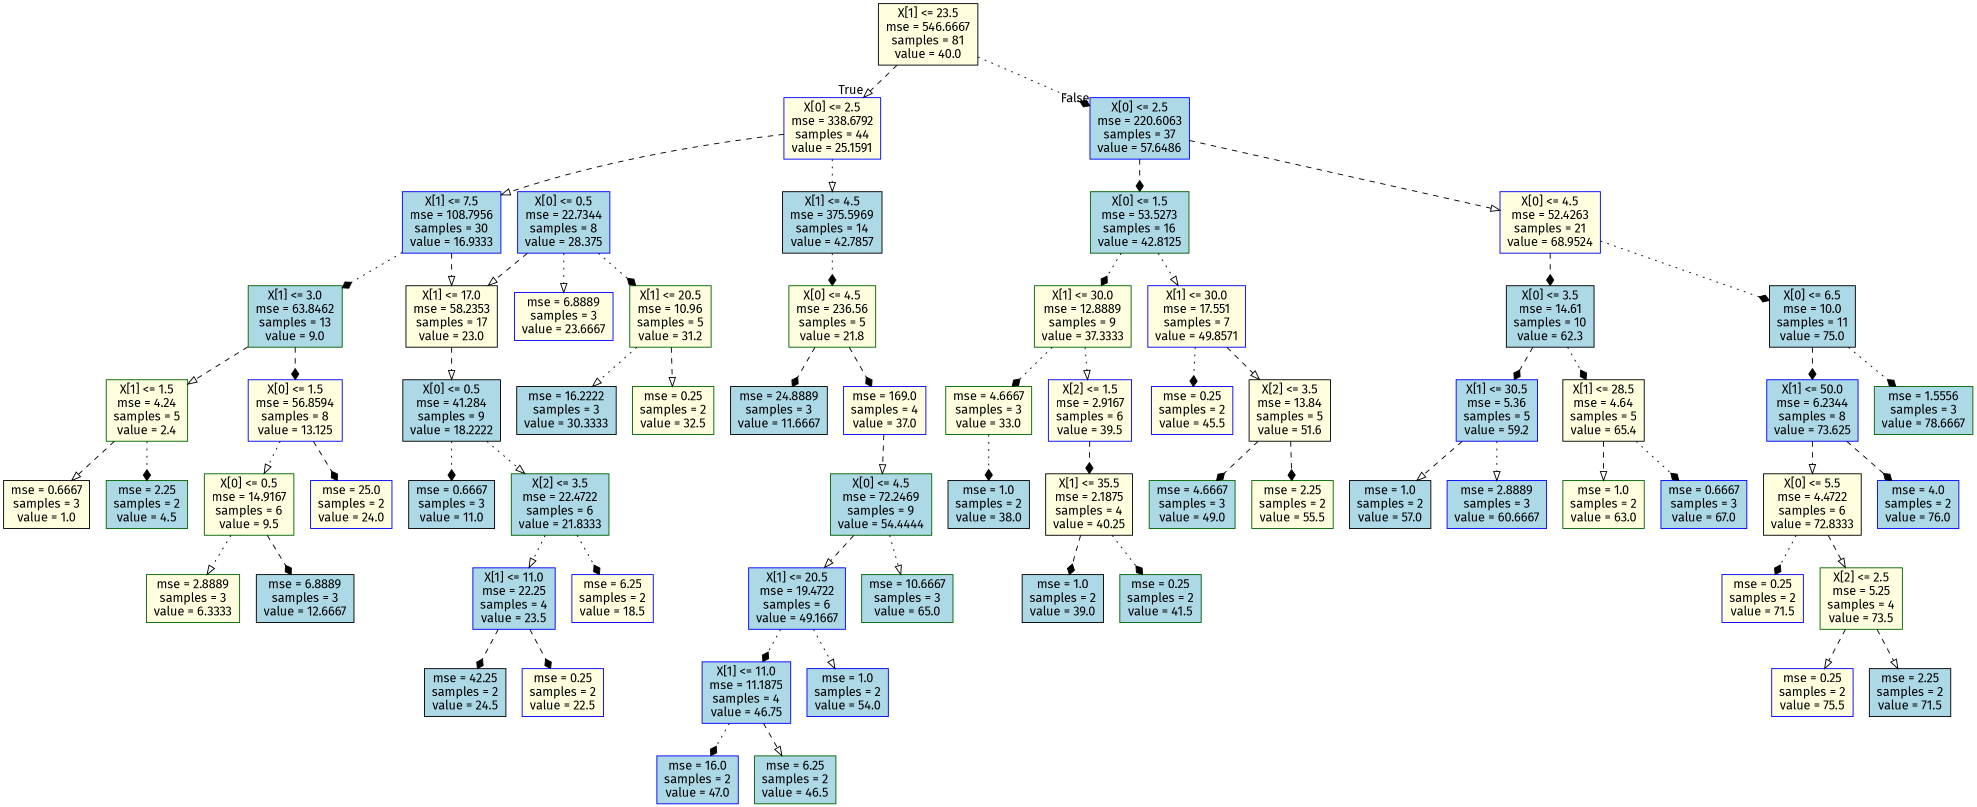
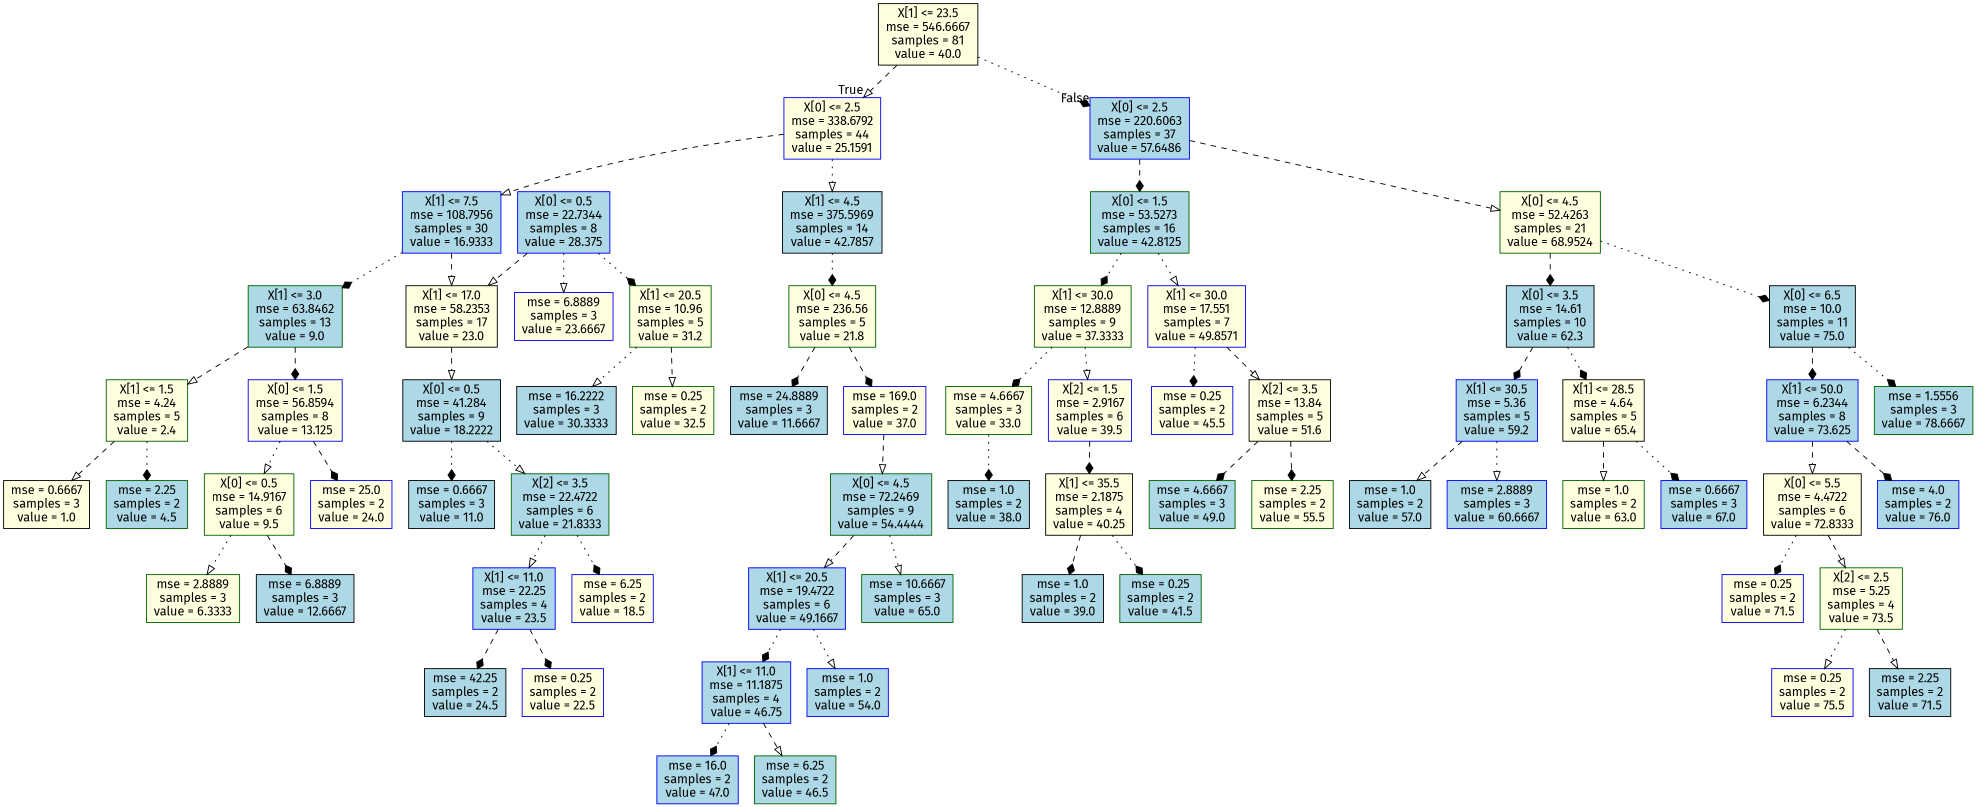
(1550, 222) -> (1550, 222)
(885, 410) -> (885, 410)
(1837, 645) -> (1837, 645)
